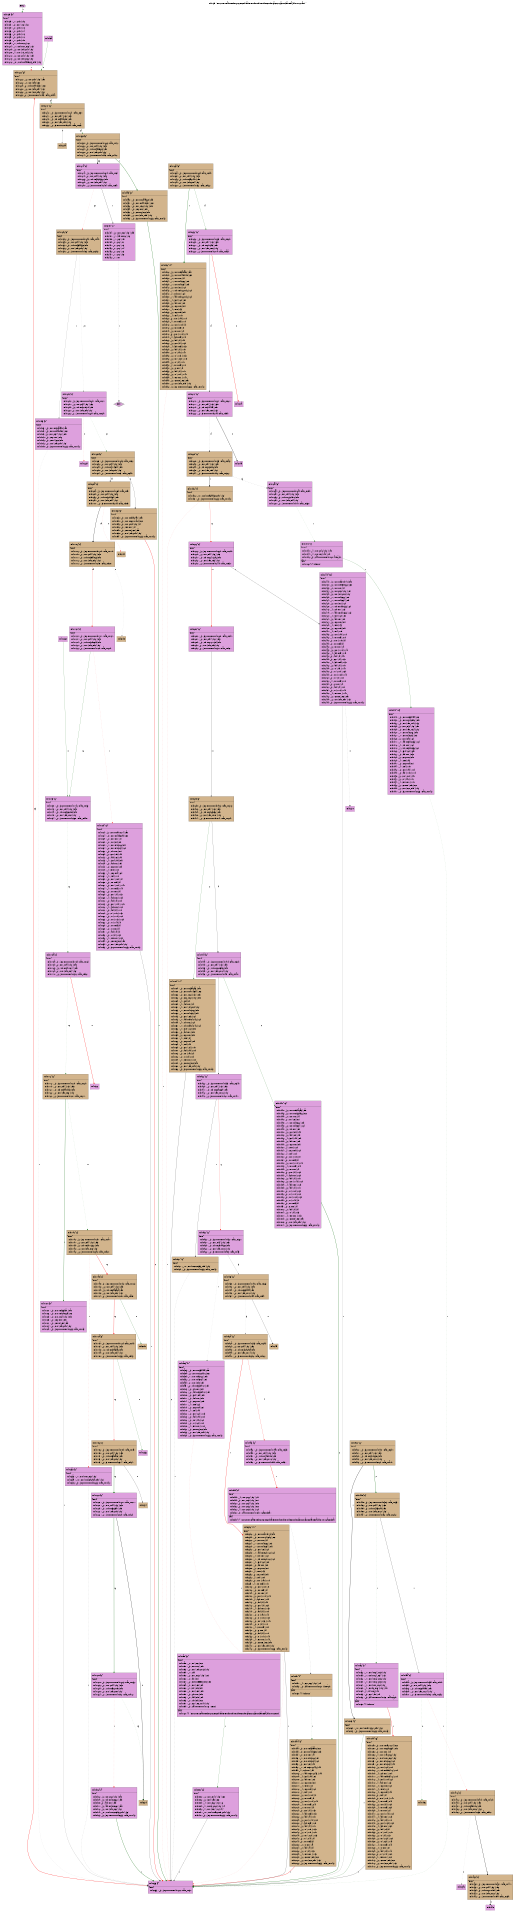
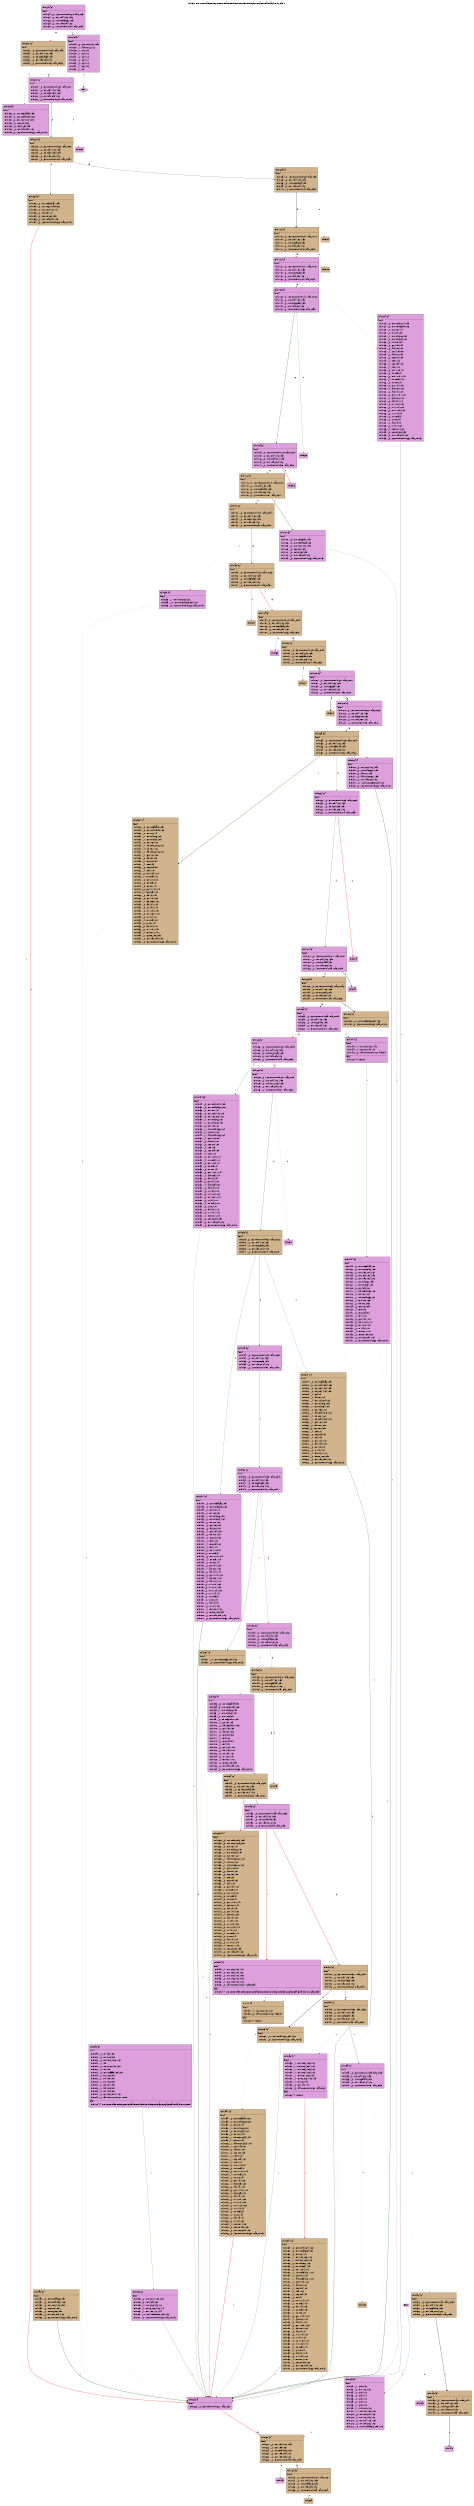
(45, 55) -> (281, 2470)
(98, 146) -> none
(98, 434) -> (51, 119)
(210, 521) -> (297, 1034)
(65, 719) -> (300, 382)
(348, 755) -> (282, 1166)
(68, 886) -> (285, 377)
(249, 1041) -> (231, 1373)
(167, 1185) -> (374, 1763)
(140, 1747) -> (348, 728)
none -> (306, 1897)
